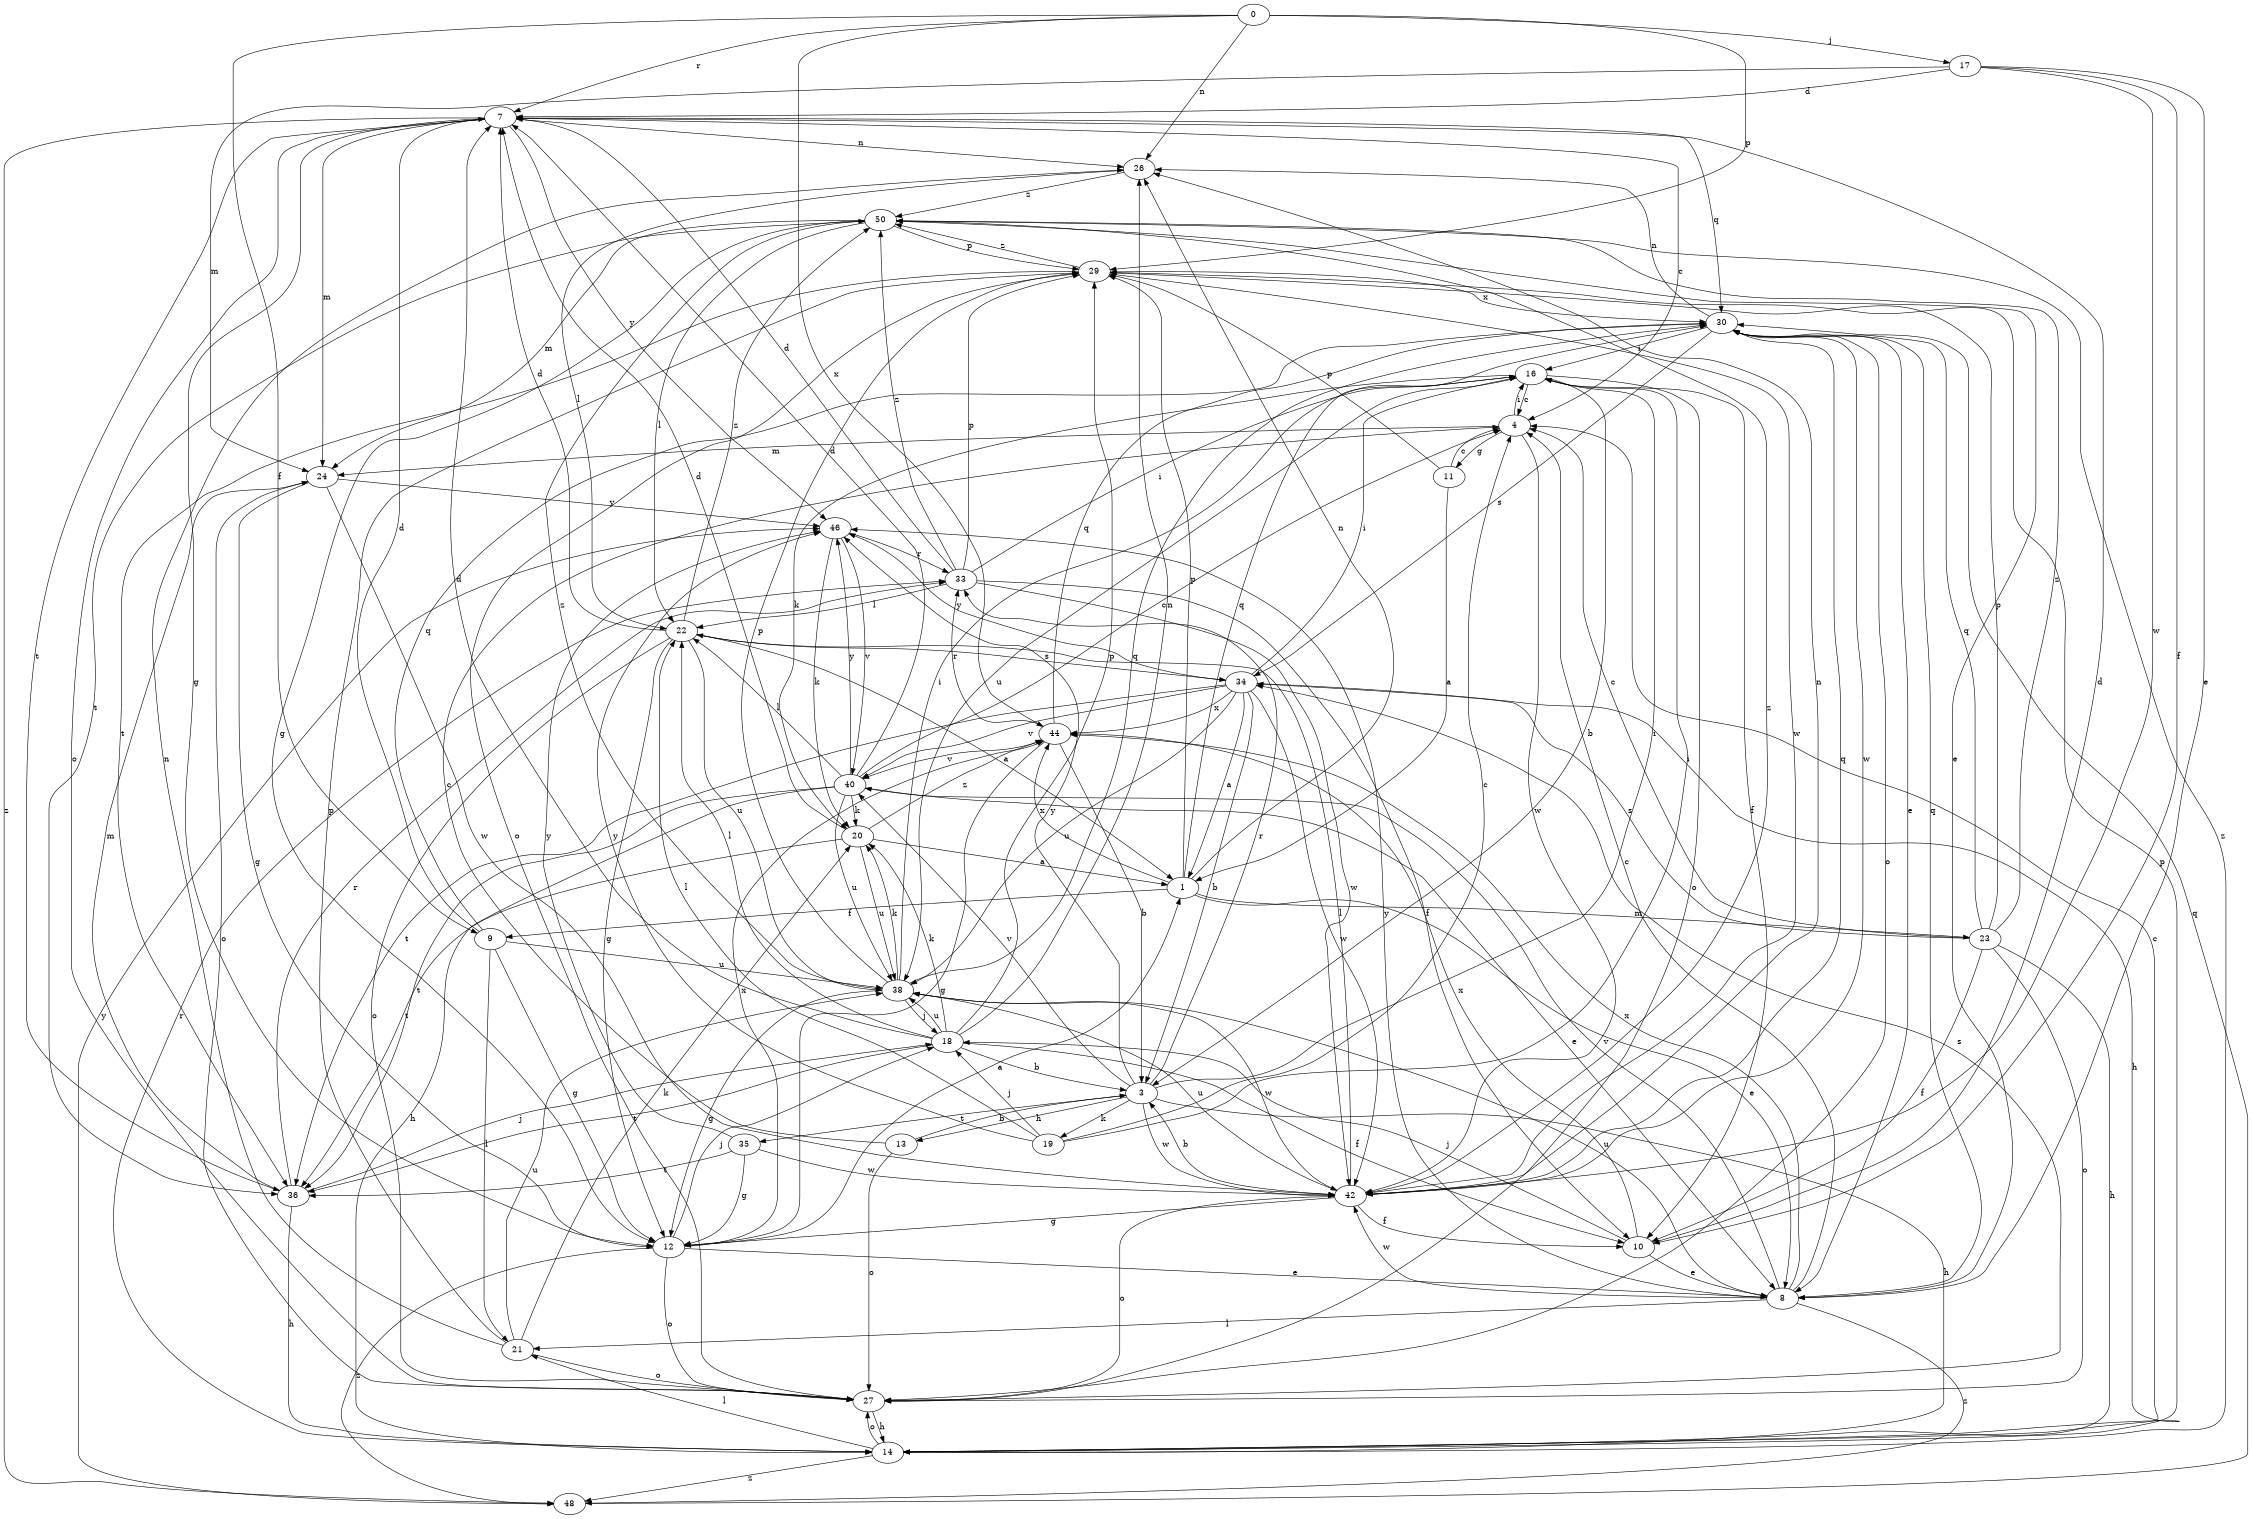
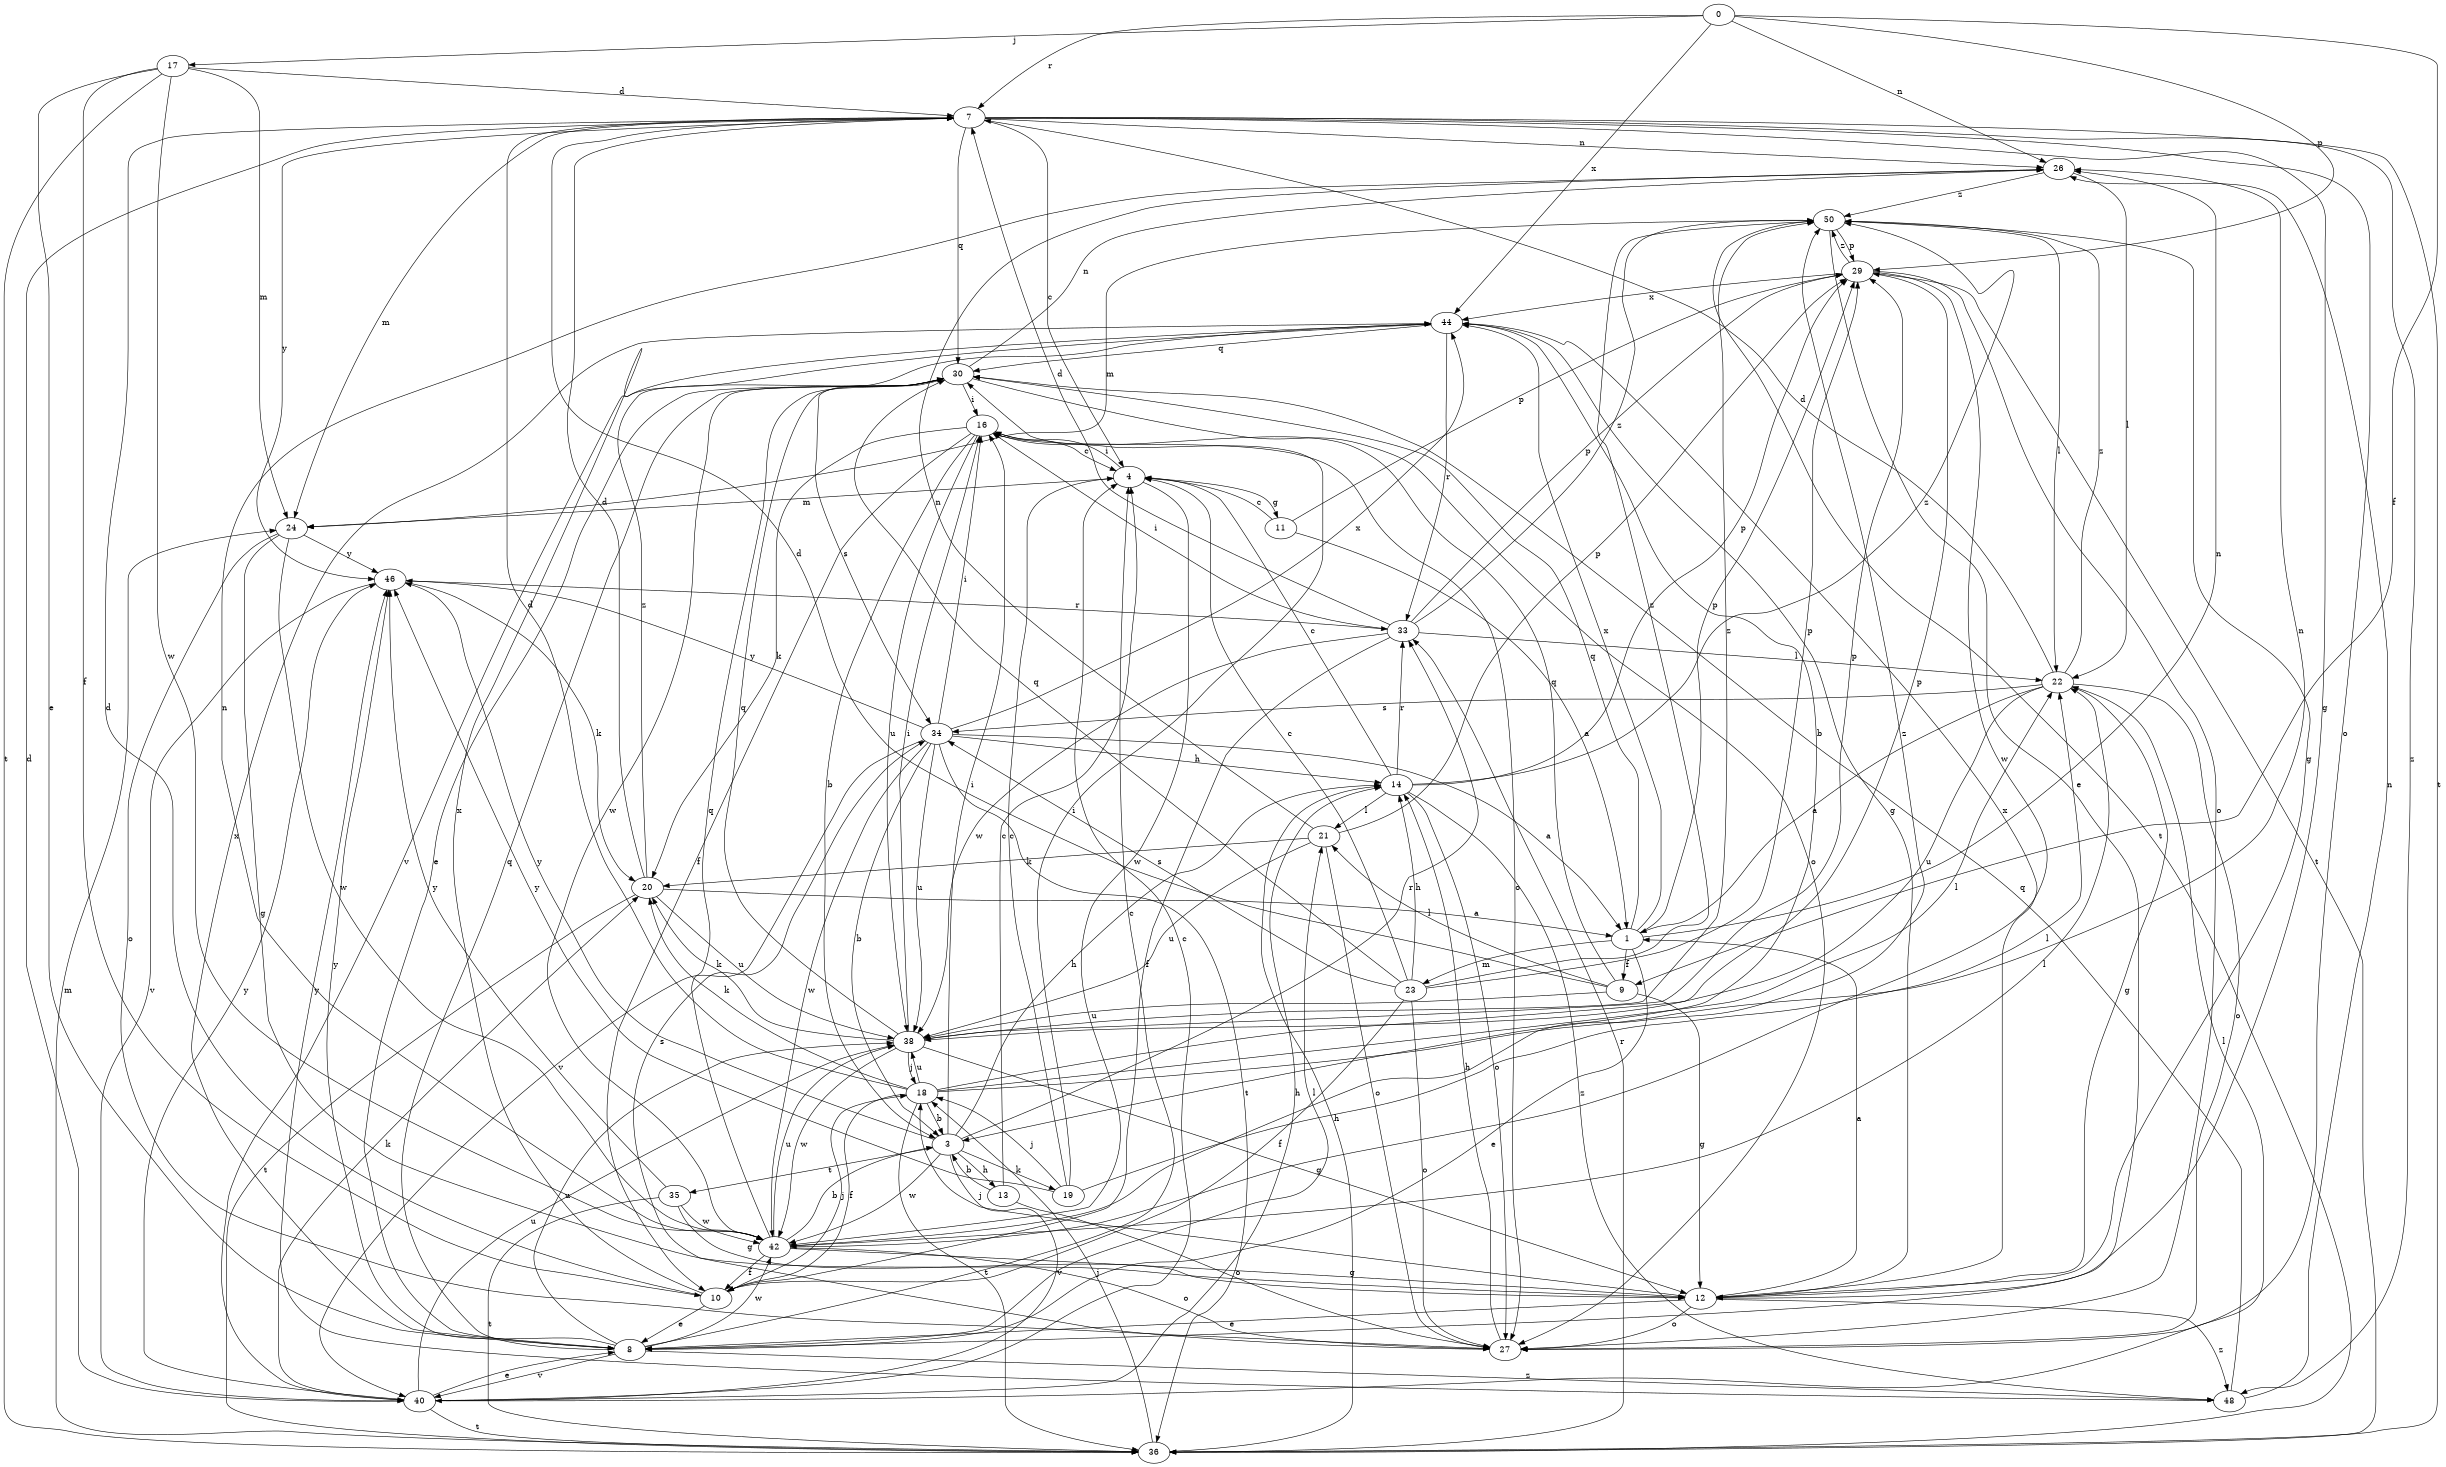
(1348, 277) -> (1664, 291)
none -> (2388, 709)
(1320, 747) -> (1058, 755)
none -> (4, 1280)
